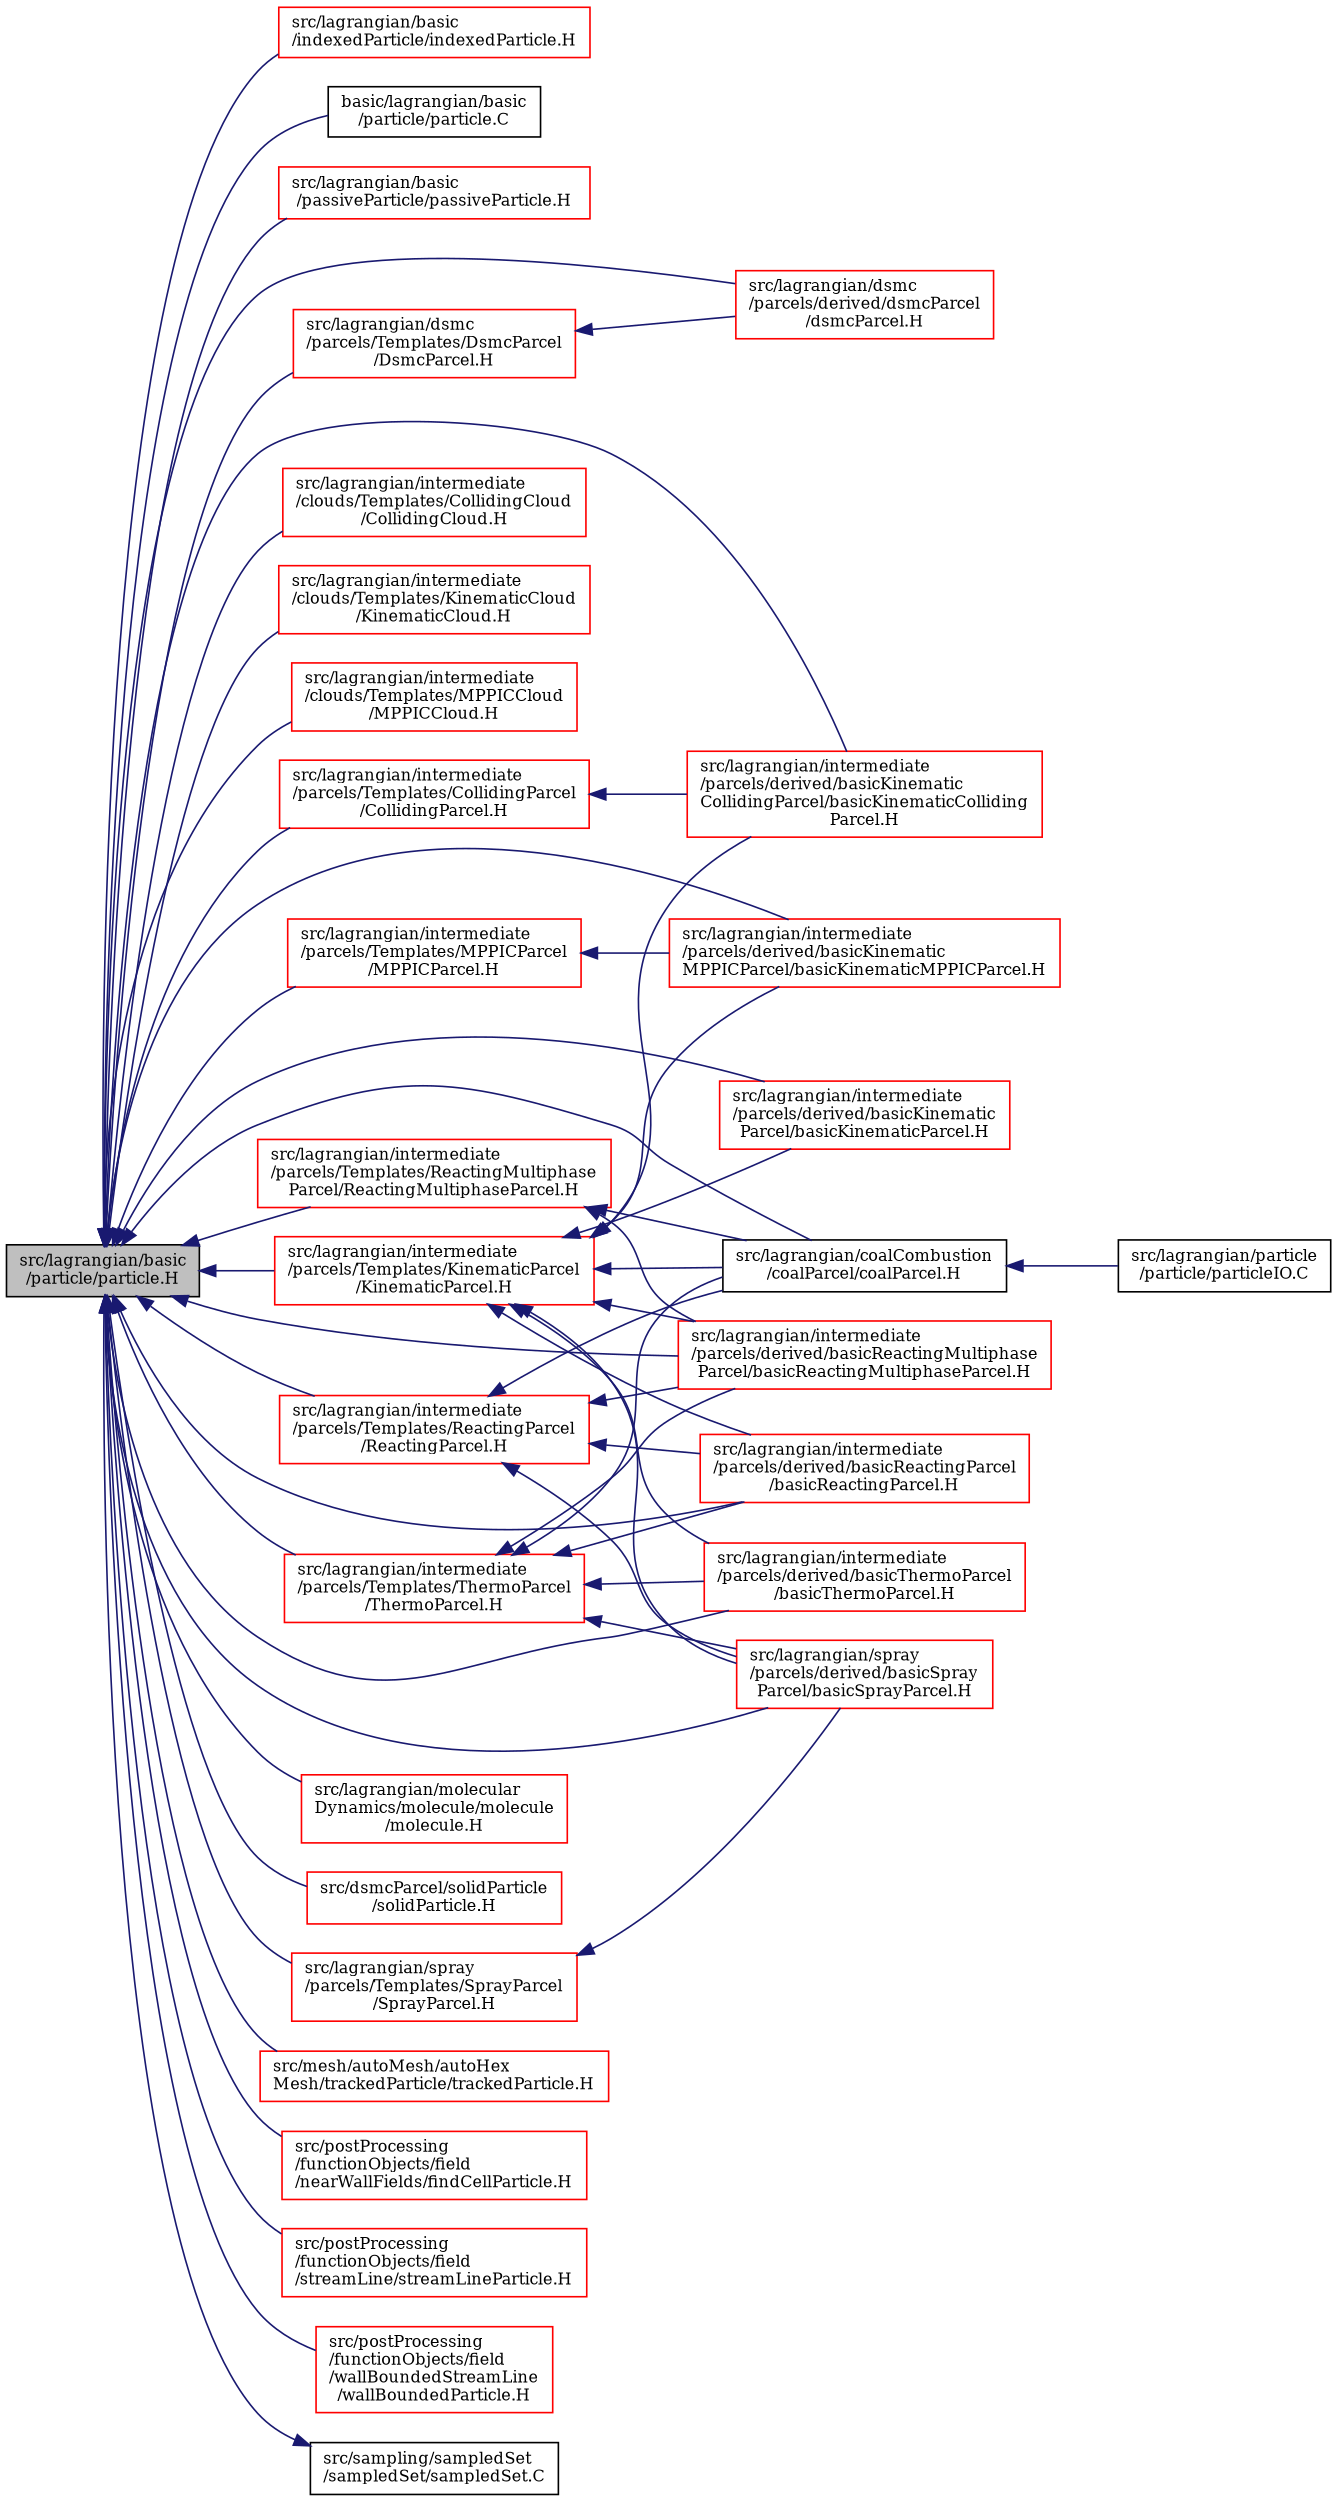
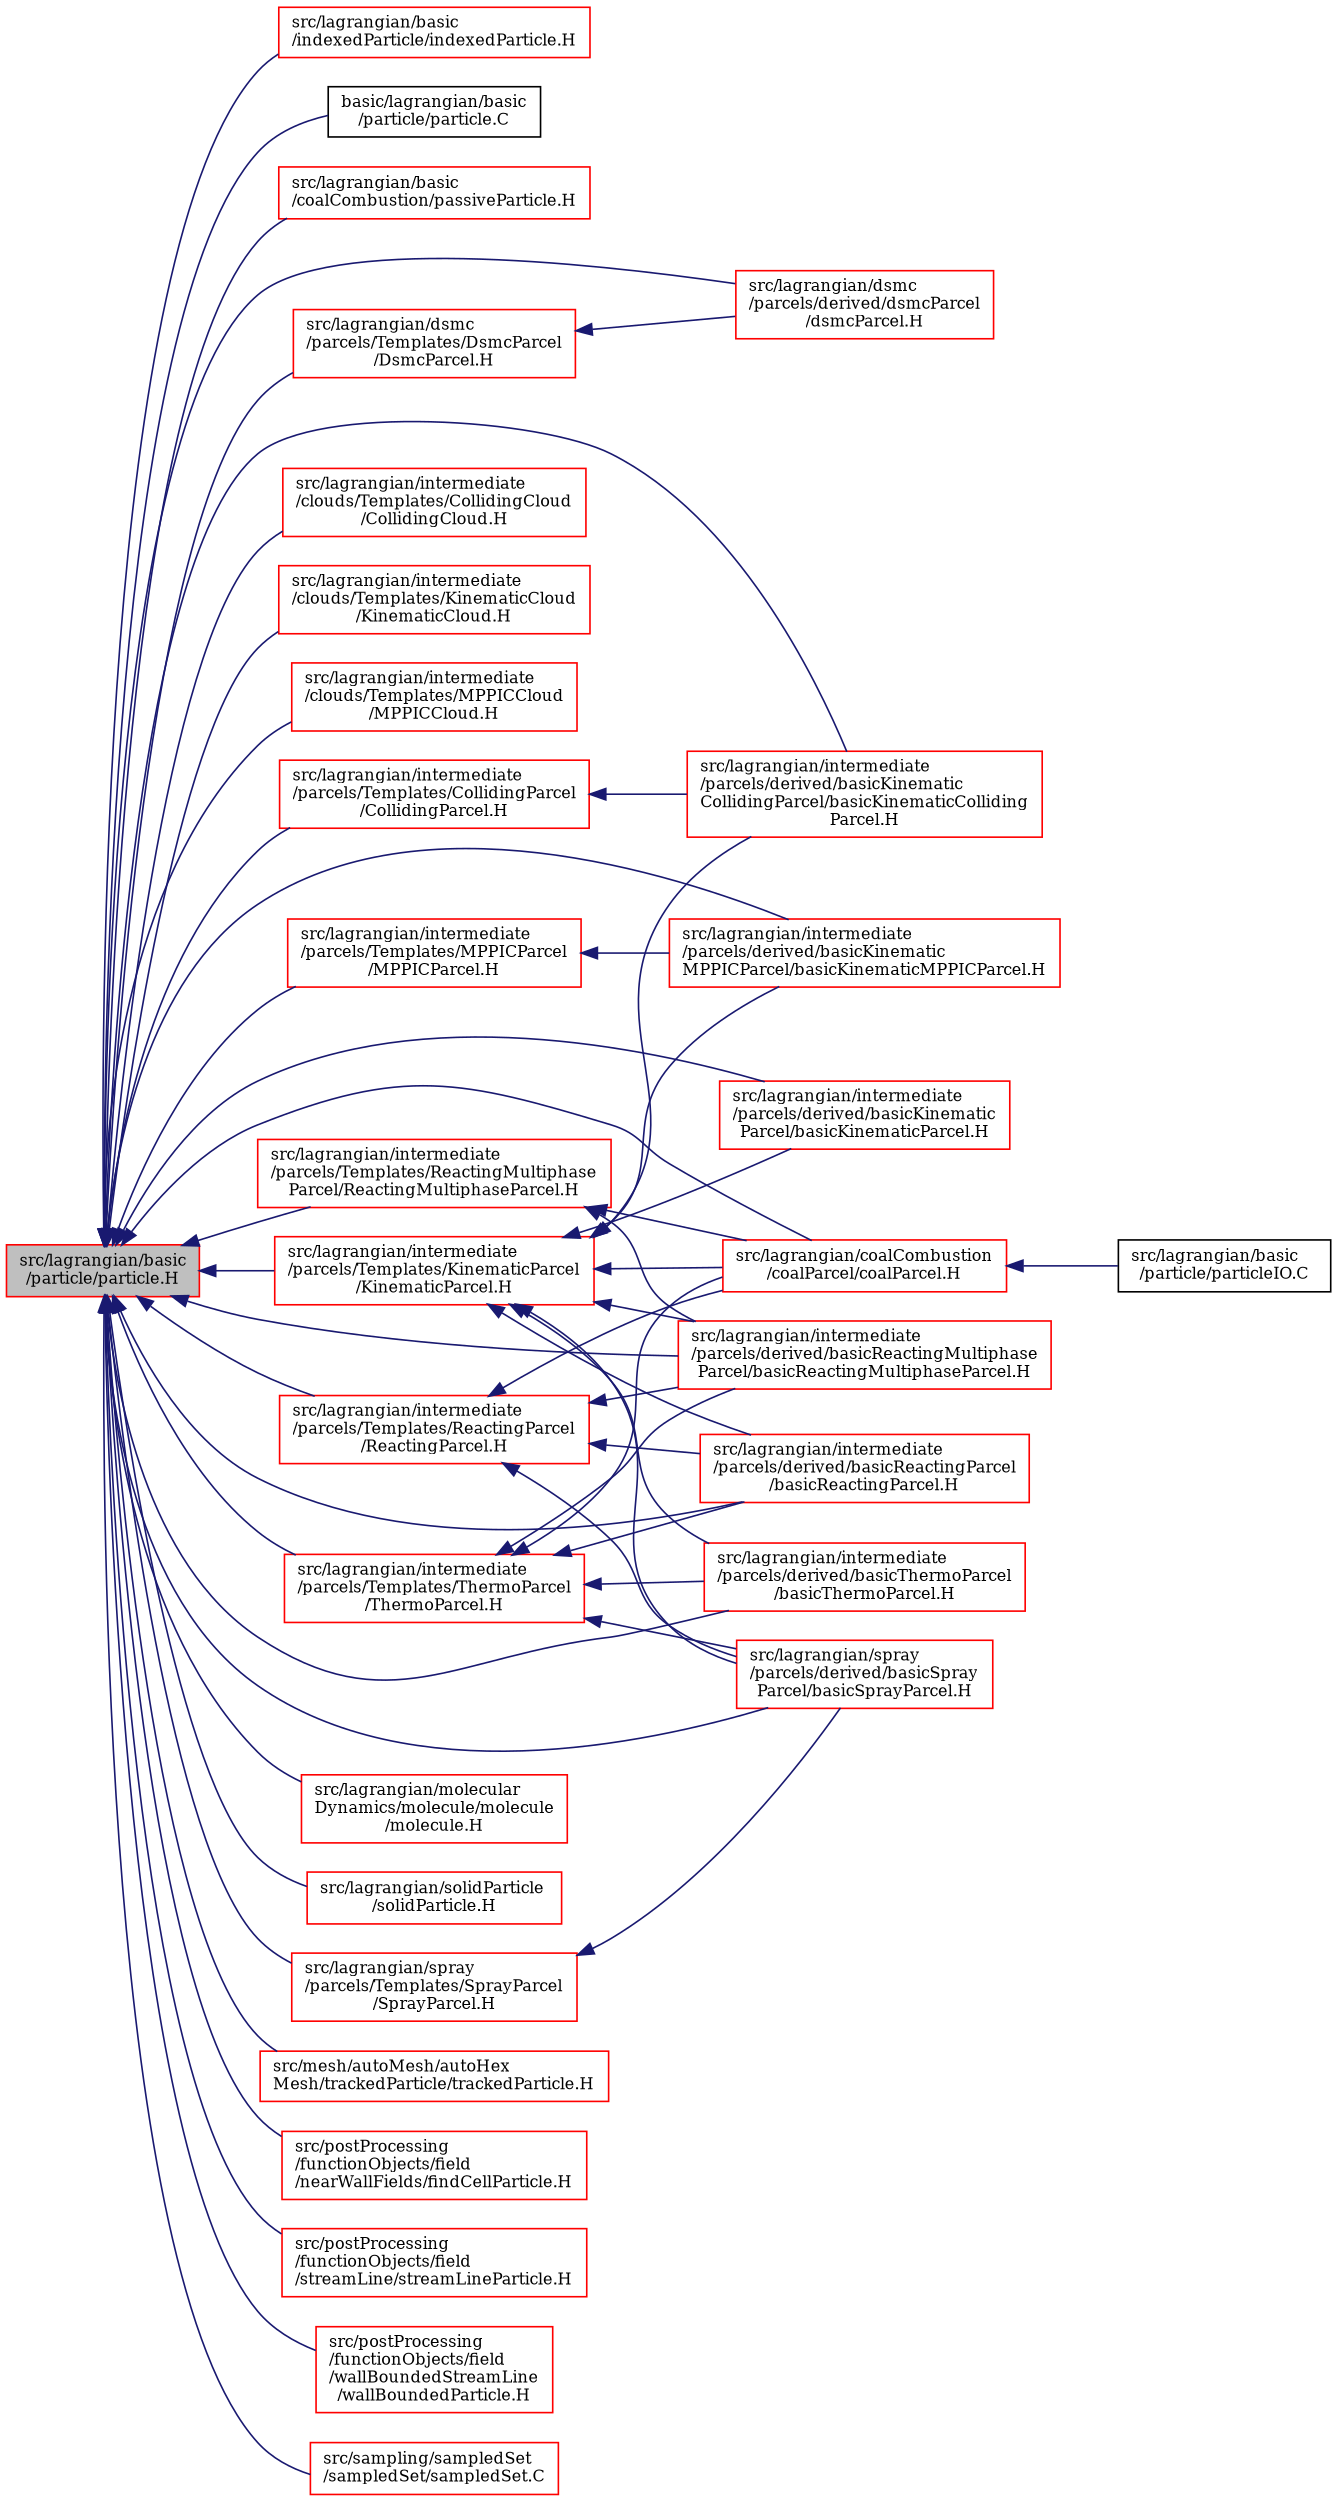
(434, 193) -> (434, 193)
(865, 1266) -> (865, 1266)
(1225, 1266) -> (1225, 1266)
(103, 1271) -> (103, 1271)
(126, 1889) -> (126, 1919)
(434, 1898) -> (434, 1898)
(434, 2469) -> (434, 2469)
